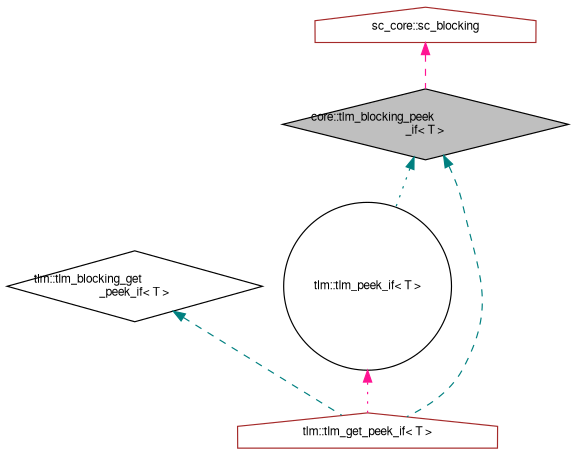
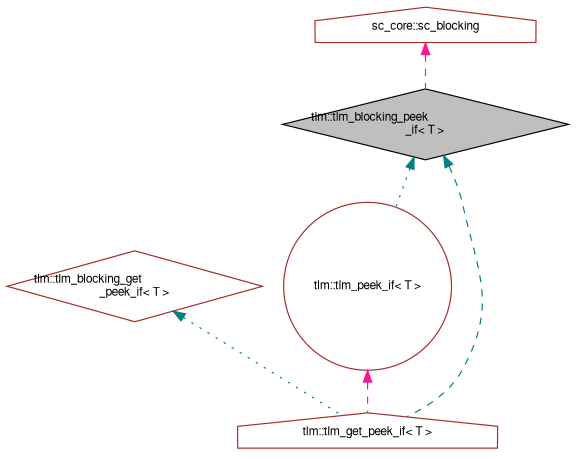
(426, 124) -> (426, 124)
(135, 286) -> (135, 286)
(368, 286) -> (368, 286)
(263, 366) -> (263, 366)
(368, 398) -> (368, 398)
